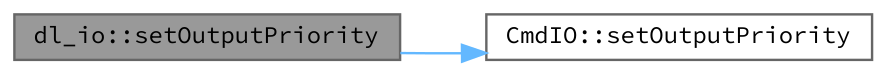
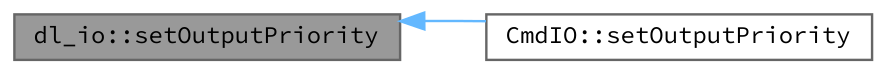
(431, 53) -> (455, 21)
